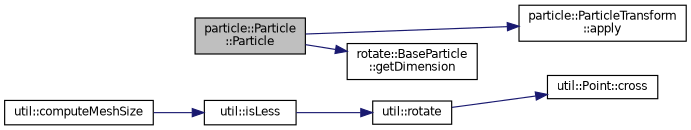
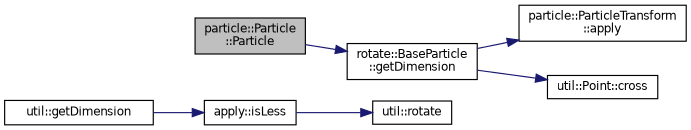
(406, 30) -> (493, 45)
(494, 102) -> (506, 74)
(79, 113) -> (79, 113)
(250, 113) -> (250, 113)
